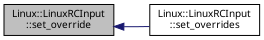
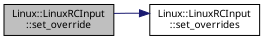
(137, 27) -> (127, 13)
